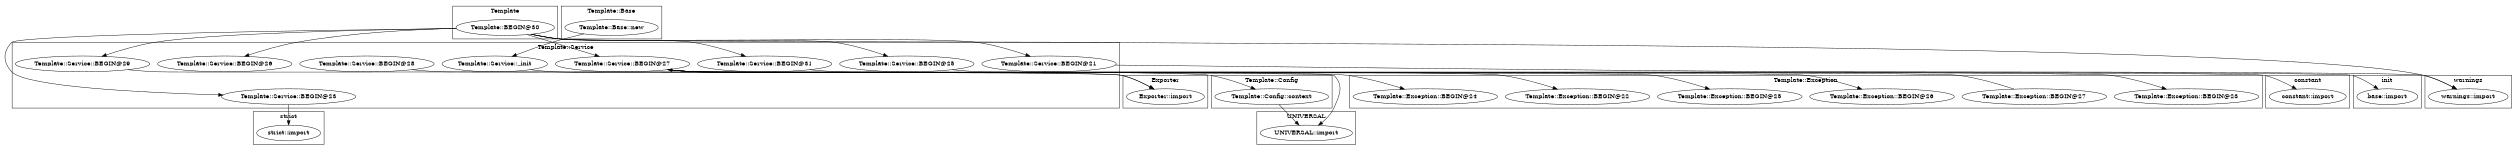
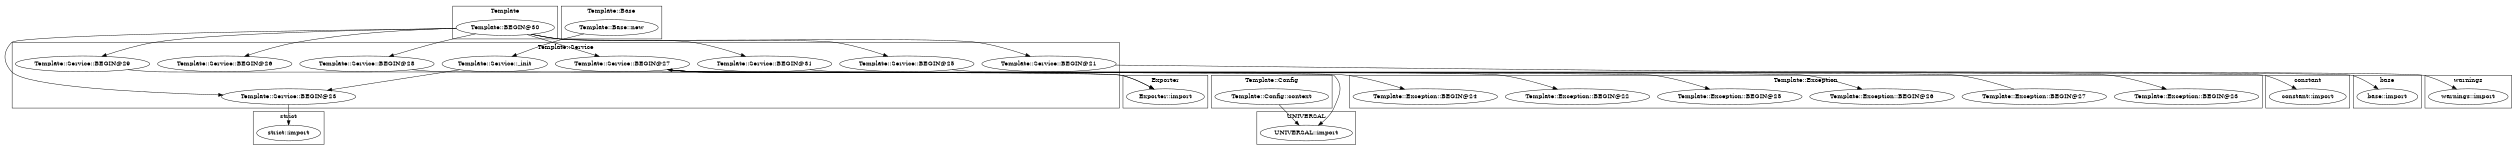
(1493, 45) -> (428, 45)
(892, 72) -> (396, 80)
(2387, 80) -> (2387, 80)
